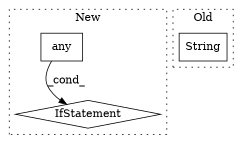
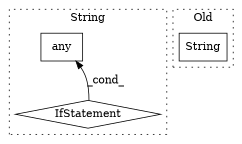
(88, 18) -> (88, 18)
(46, 83) -> (87, 83)
